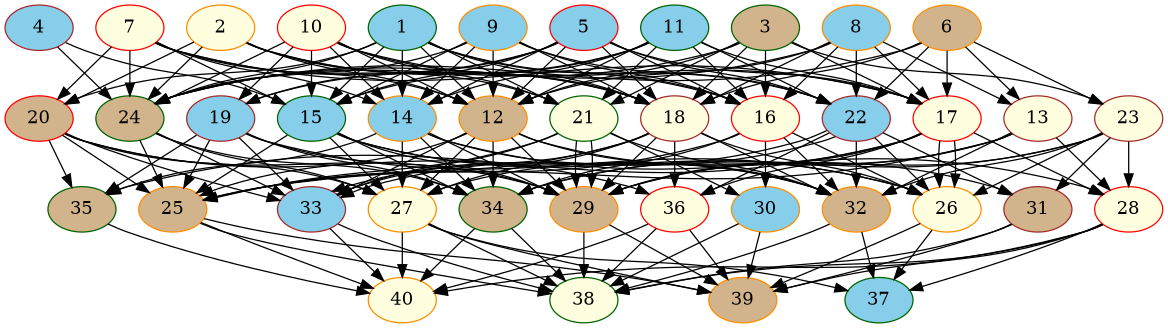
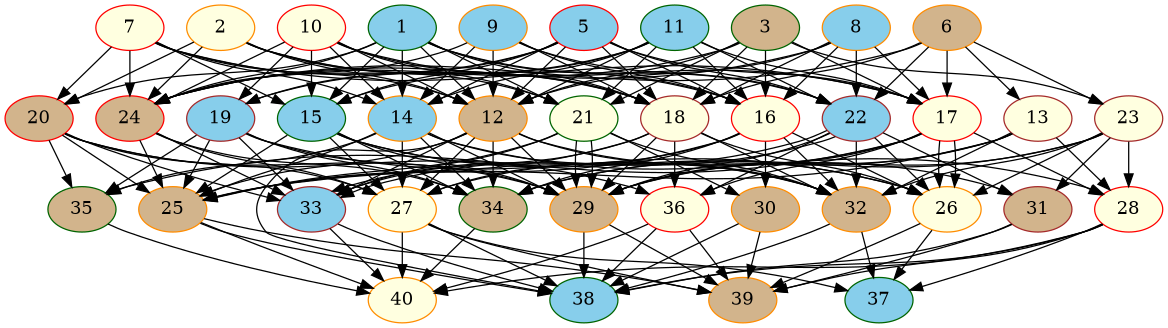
(39, 28) -> none
(927, 63) -> none
(408, 70) -> none
(130, 119) -> (130, 119)
none -> (294, 163)
(545, 163) -> (590, 164)
none -> (726, 163)
(765, 209) -> (765, 209)
(526, 243) -> (257, 214)
(584, 300) -> (584, 300)
